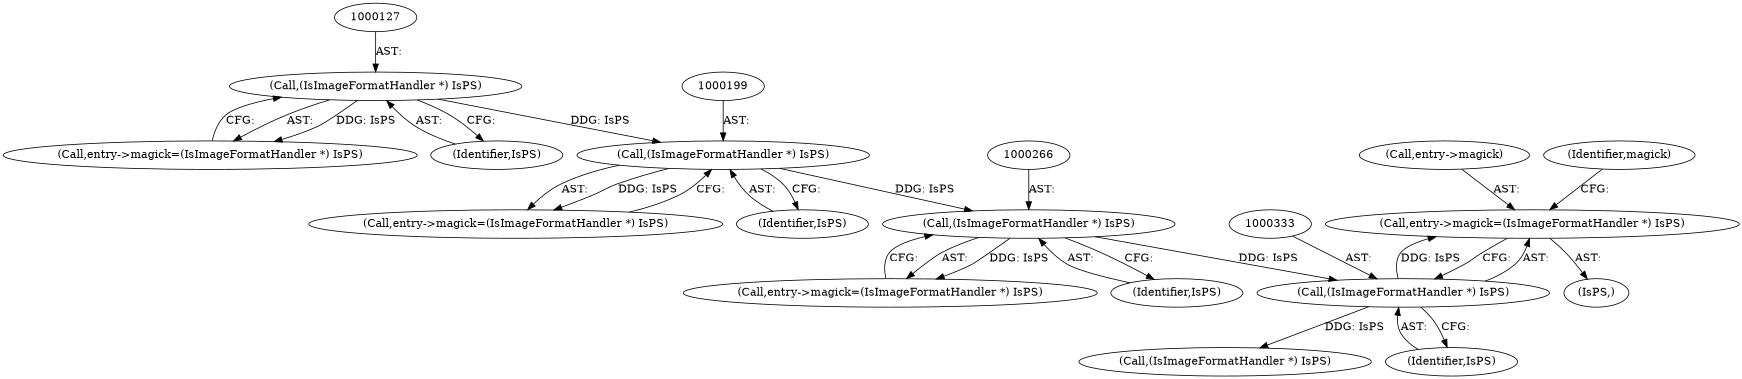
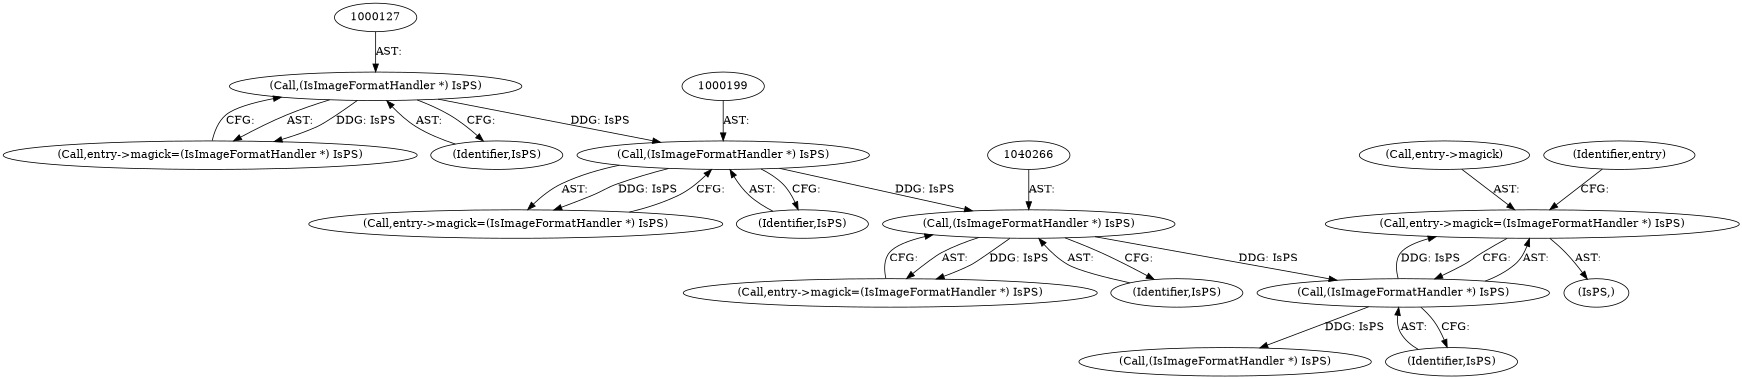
(1029, 155) -> (1029, 155)
(1619, 155) -> (1619, 155)
(1270, 224) -> none
